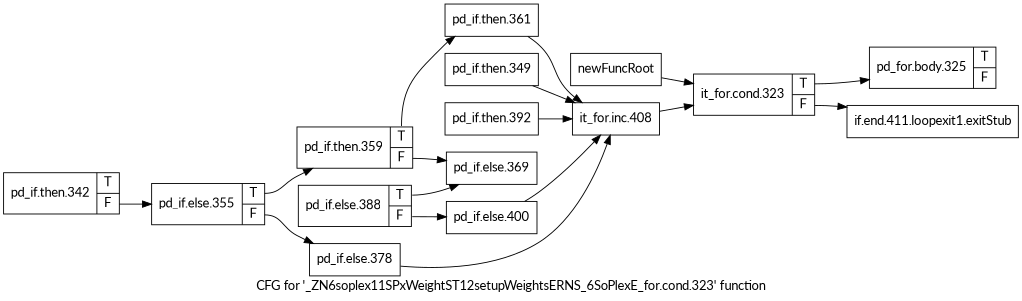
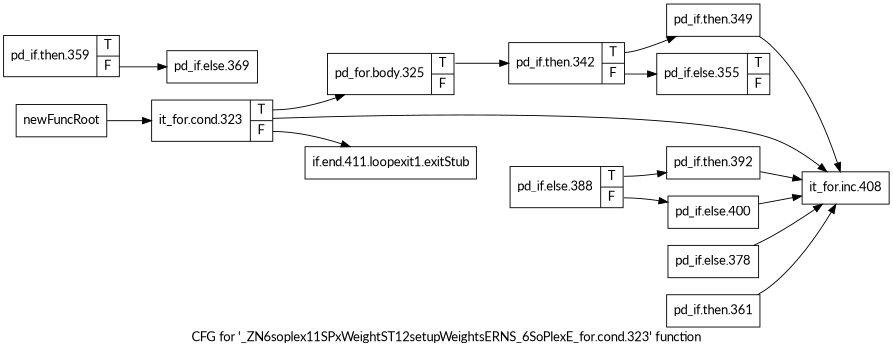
none -> (646, 48)
none -> (478, 63)
(414, 79) -> none
(672, 109) -> (551, 116)
(285, 185) -> none
(432, 193) -> (641, 176)
(285, 226) -> none
